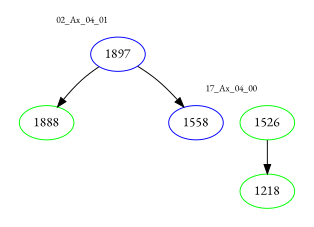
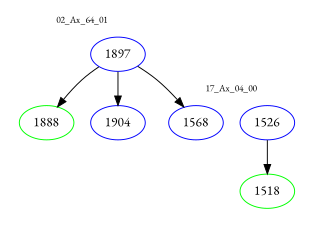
(82, 20) -> (82, 20)
none -> (118, 123)
(196, 123) -> (196, 123)
(267, 123) -> (267, 123)
(267, 191) -> (267, 191)
